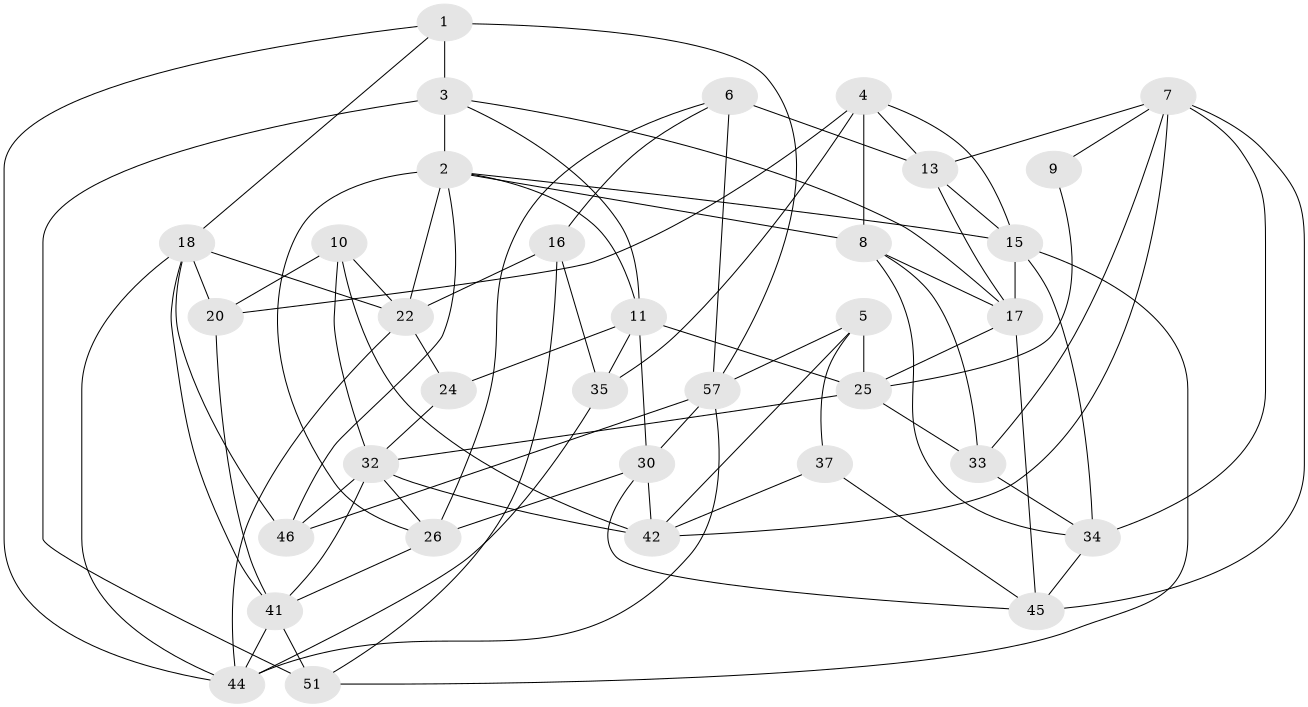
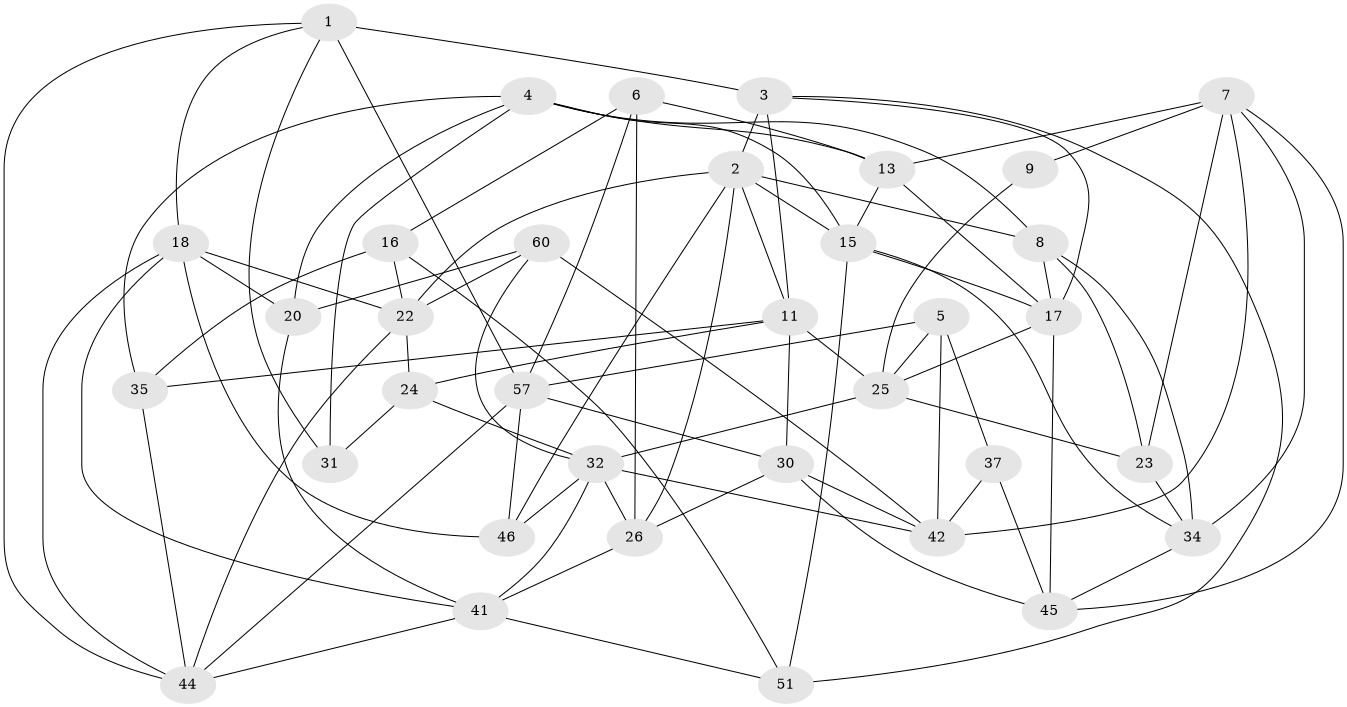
(339, 243) -> (542, 243)
none -> (330, 464)
(978, 464) -> (1145, 464)
